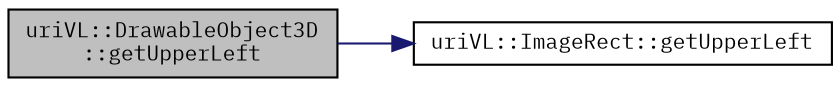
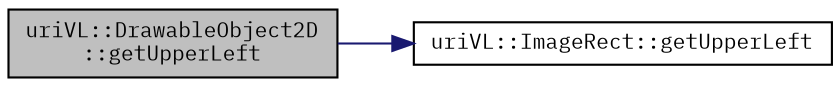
(173, 44) -> (173, 44)
